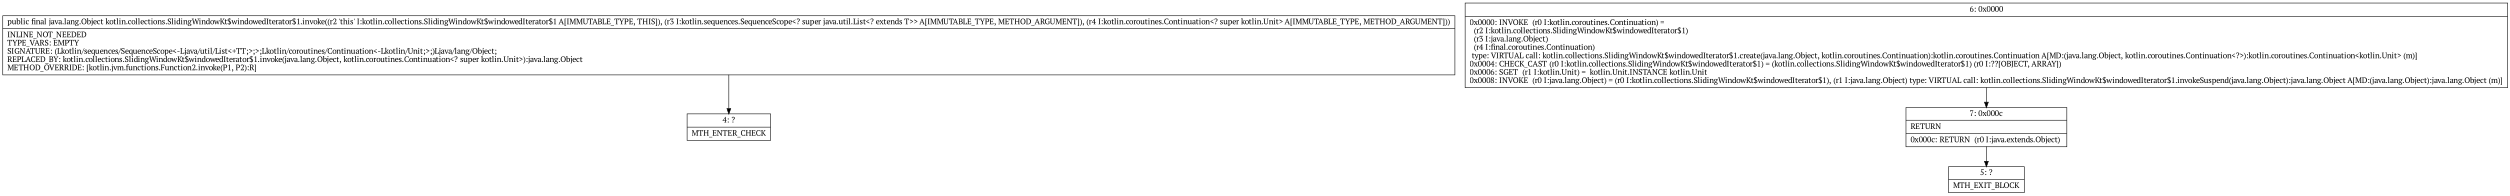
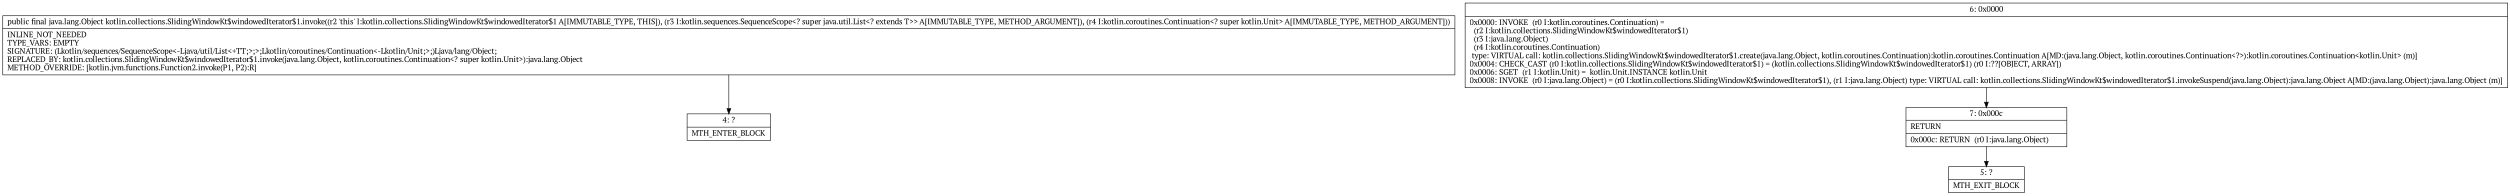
(1532, 48) -> (1535, 48)
(729, 133) -> (728, 133)
(1986, 140) -> (1981, 140)
